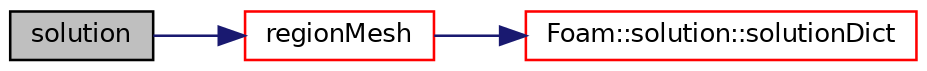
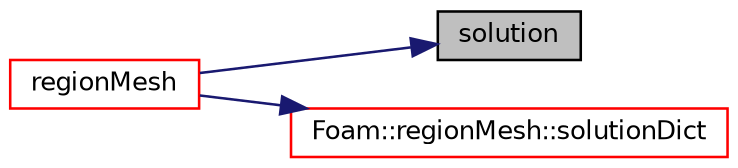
(186, 36) -> (305, 60)
(721, 36) -> (509, 133)
